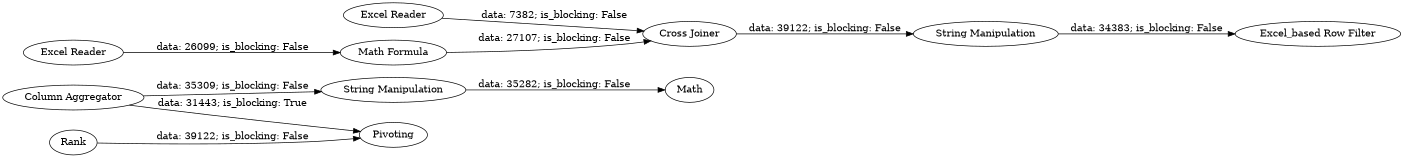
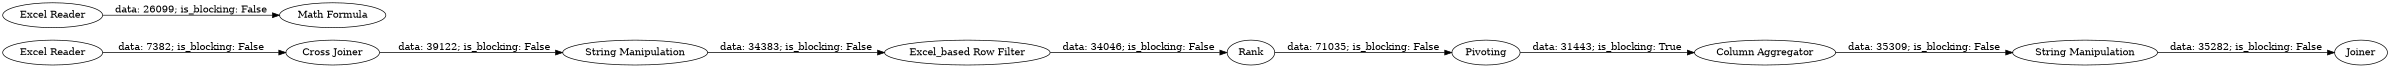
(545, 50) -> none
none -> (1135, 53)
(690, 90) -> (2361, 53)
(241, 119) -> (1604, 53)
(232, 137) -> (1363, 47)
